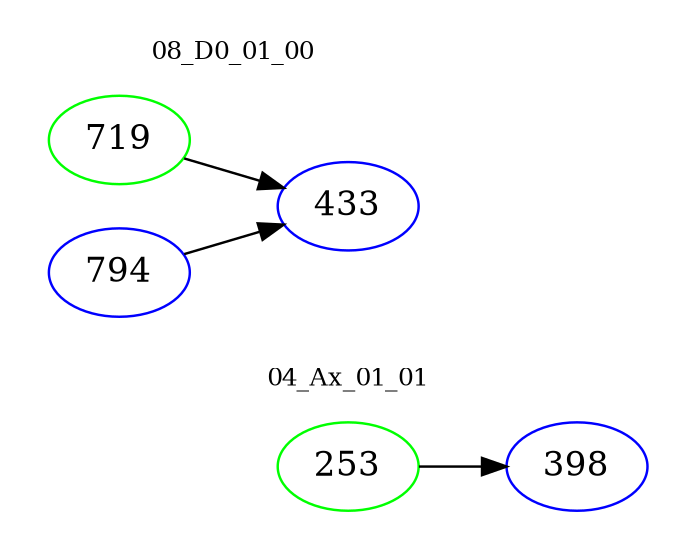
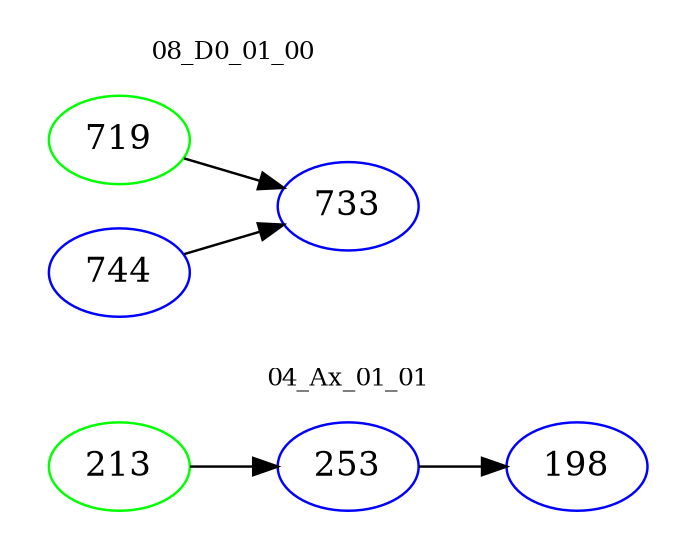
(348, 206) -> (348, 206)
(119, 273) -> (119, 273)
none -> (119, 467)
(348, 467) -> (348, 467)
(577, 467) -> (577, 467)
